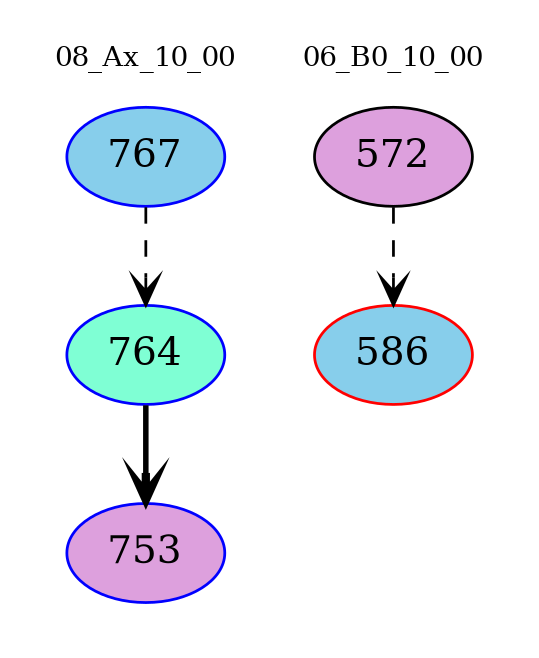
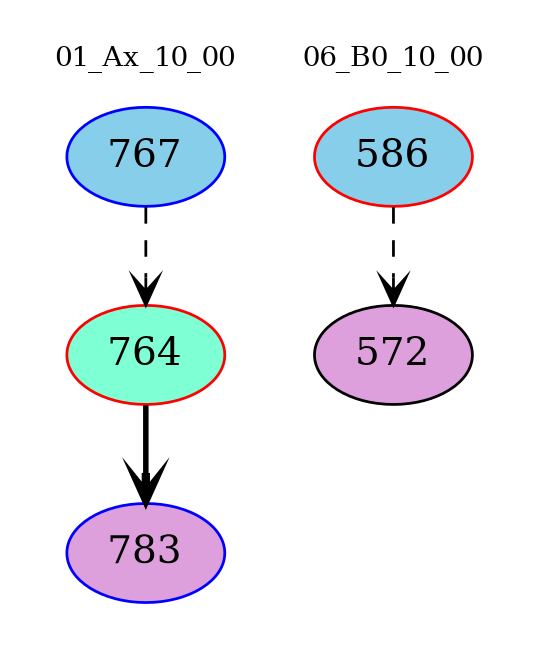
(146, 59) -> (146, 59)
(393, 242) -> (393, 242)
(146, 355) -> (146, 355)
(146, 553) -> (146, 553)
